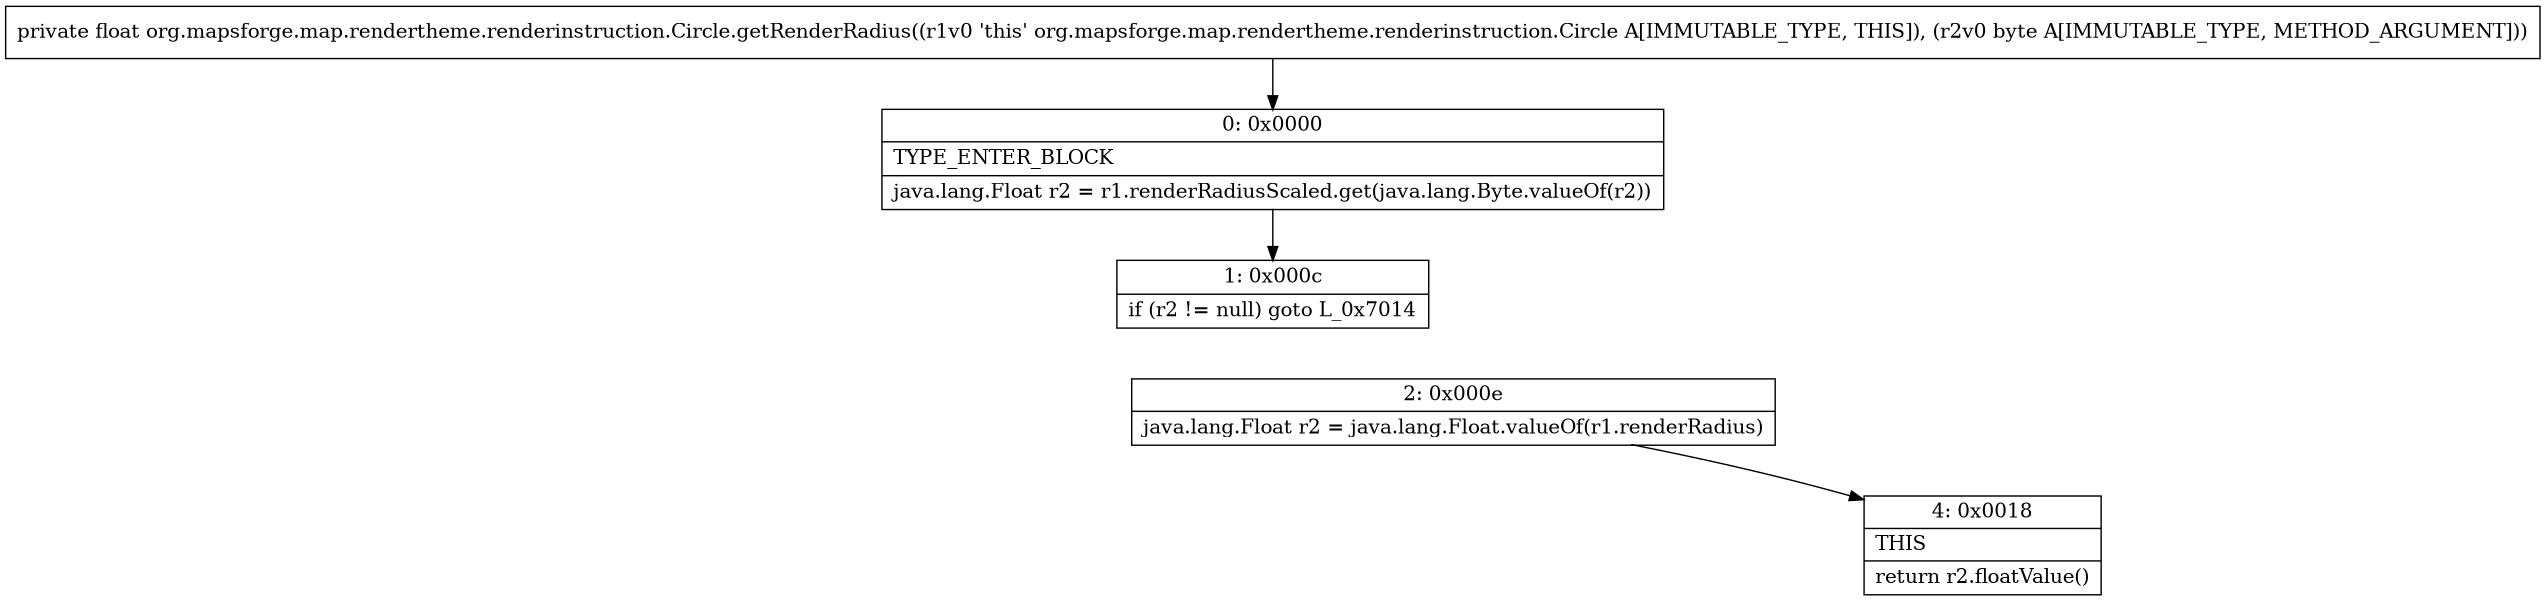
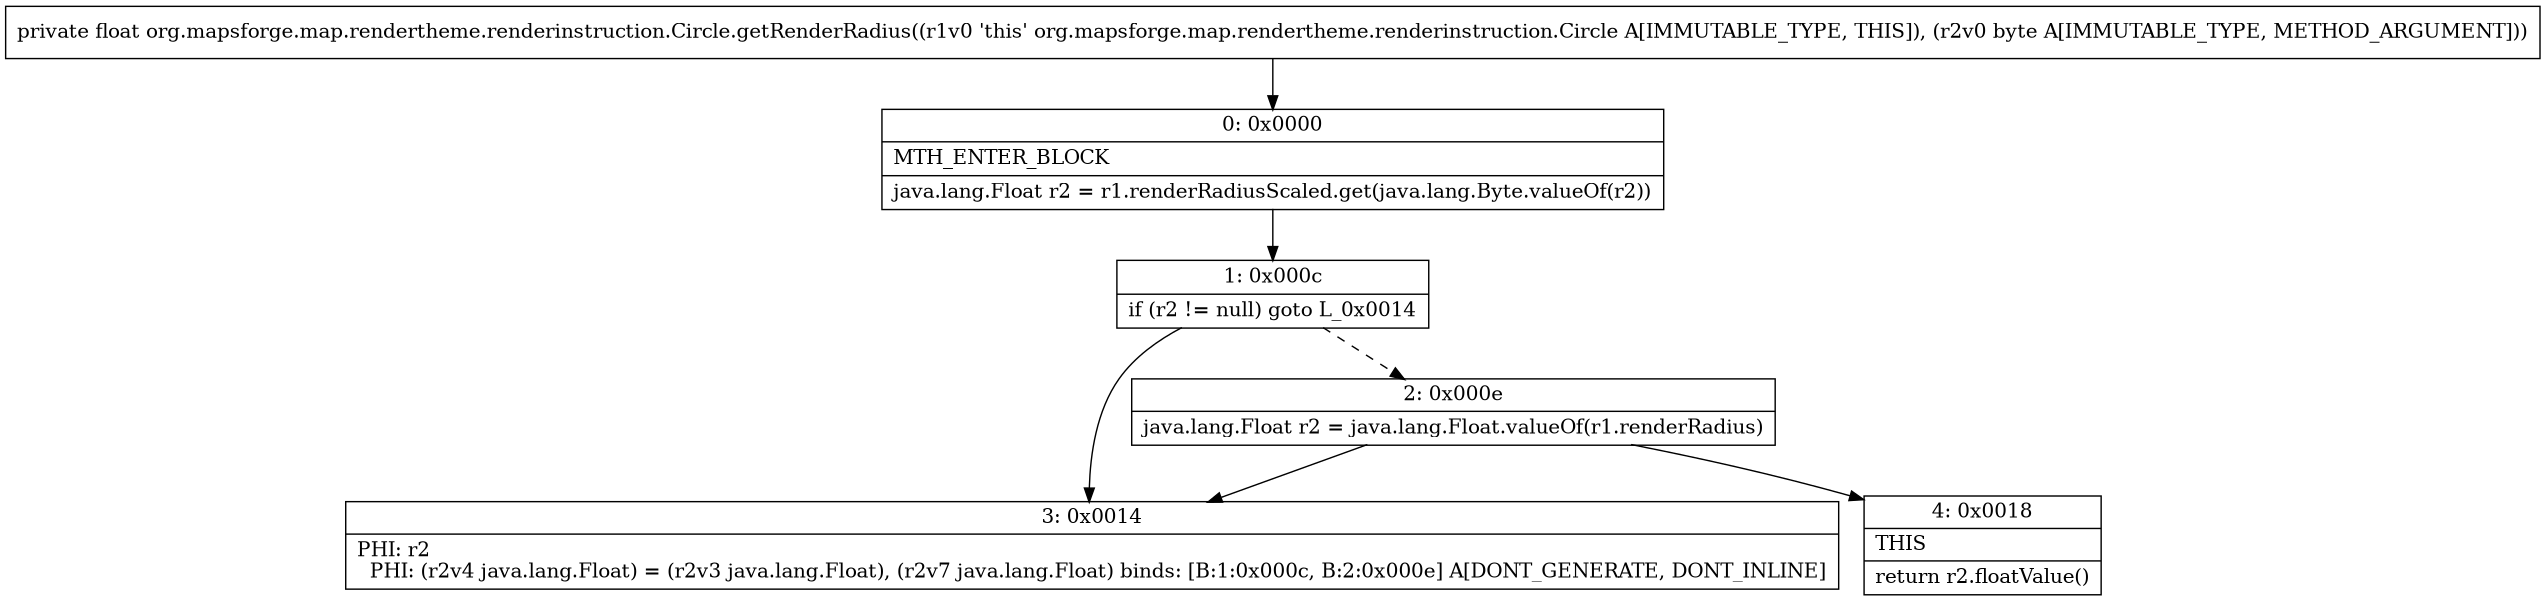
(1004, 158) -> (1002, 158)
(1273, 310) -> (1273, 310)
none -> (1358, 350)
none -> (1092, 545)
